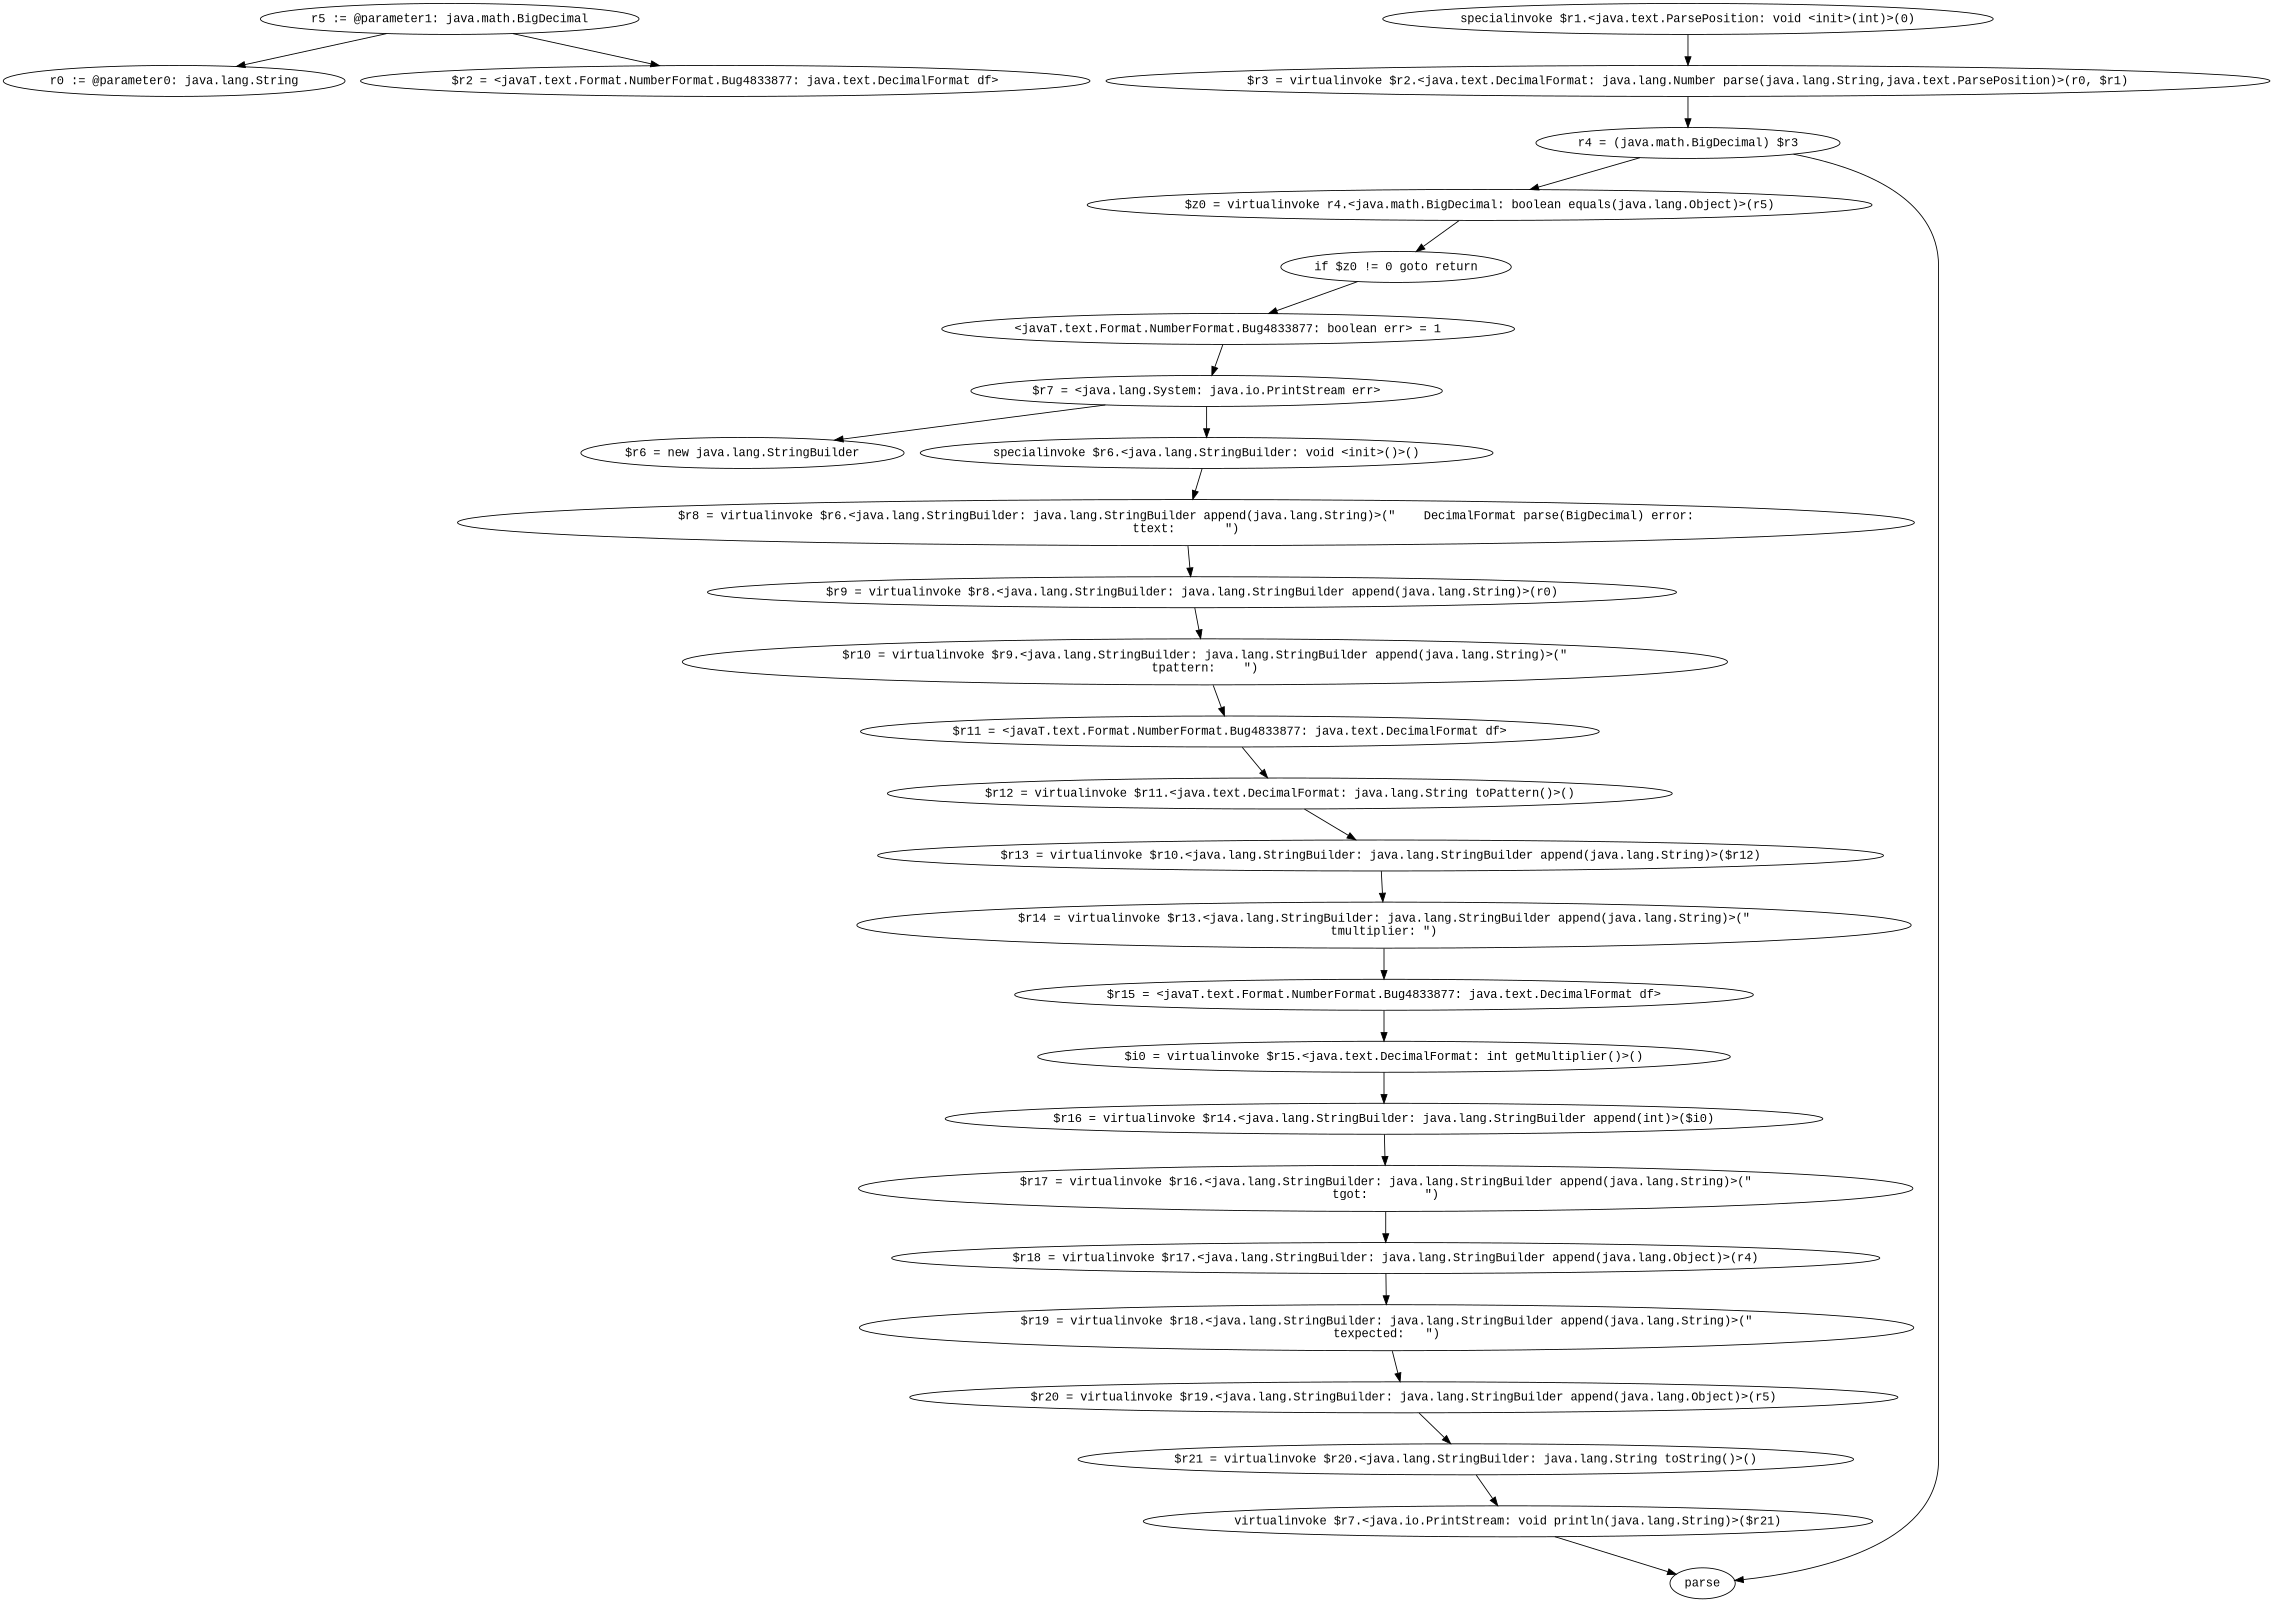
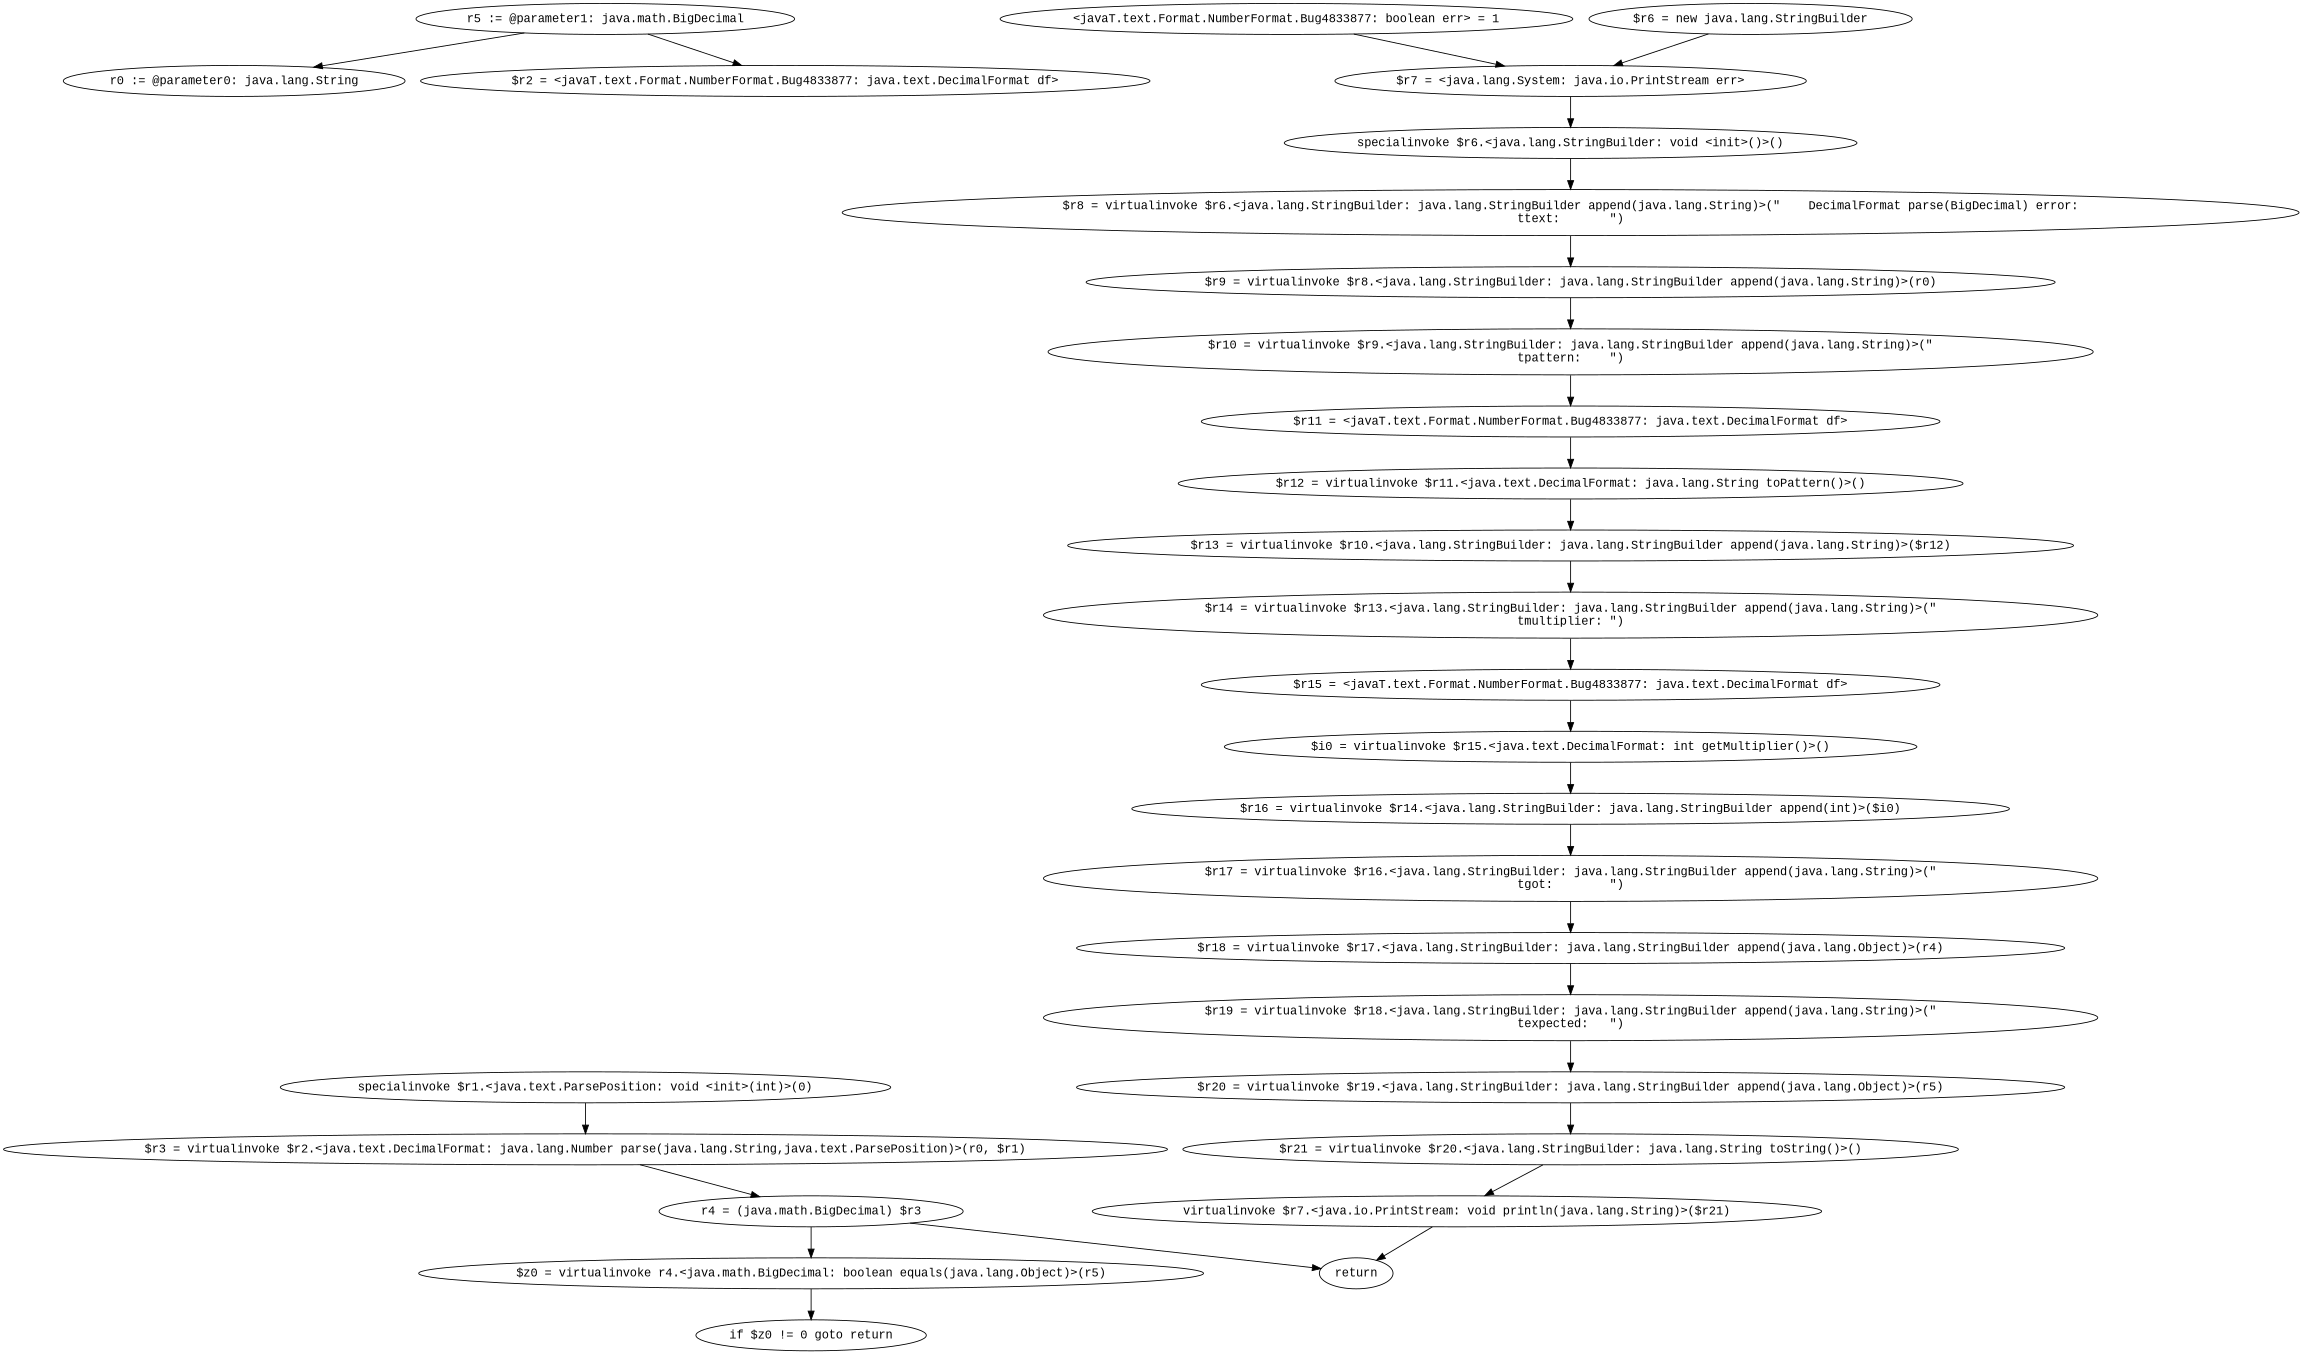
(1317, 296) -> none
(974, 422) -> (1665, 48)
(1703, 1583) -> (1356, 1273)
